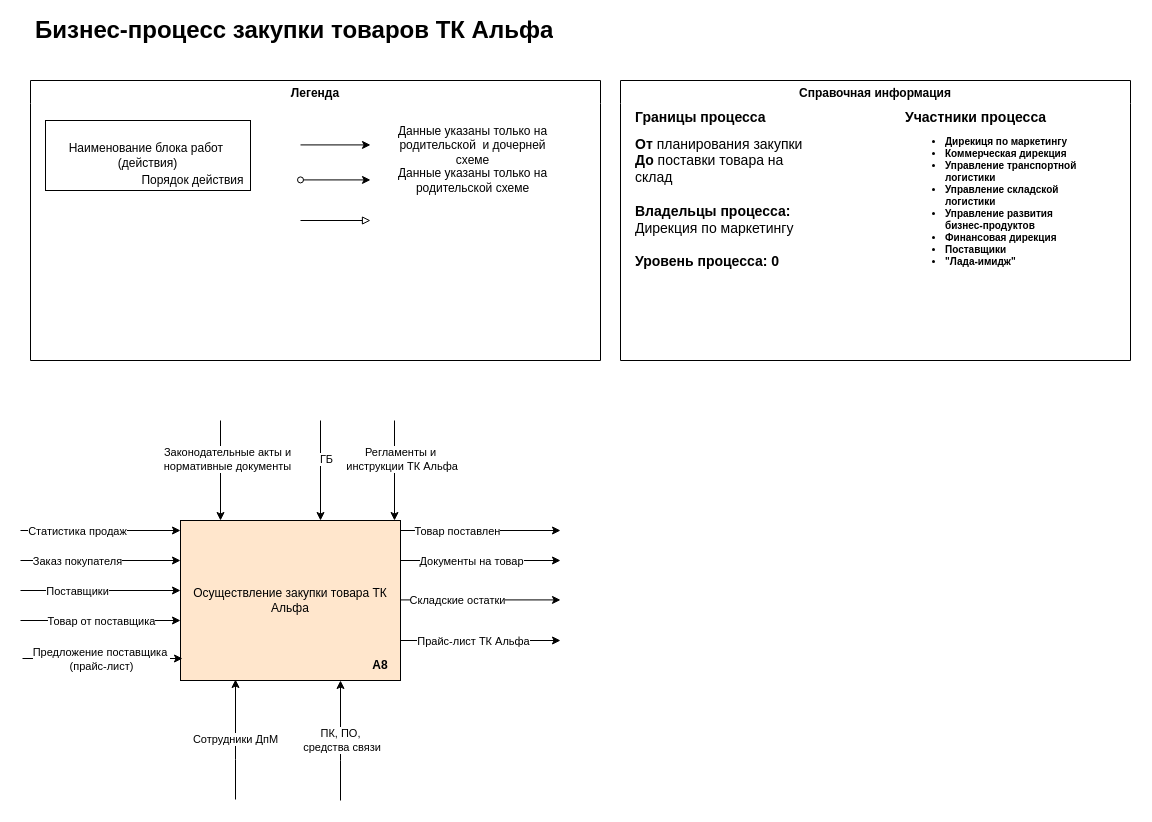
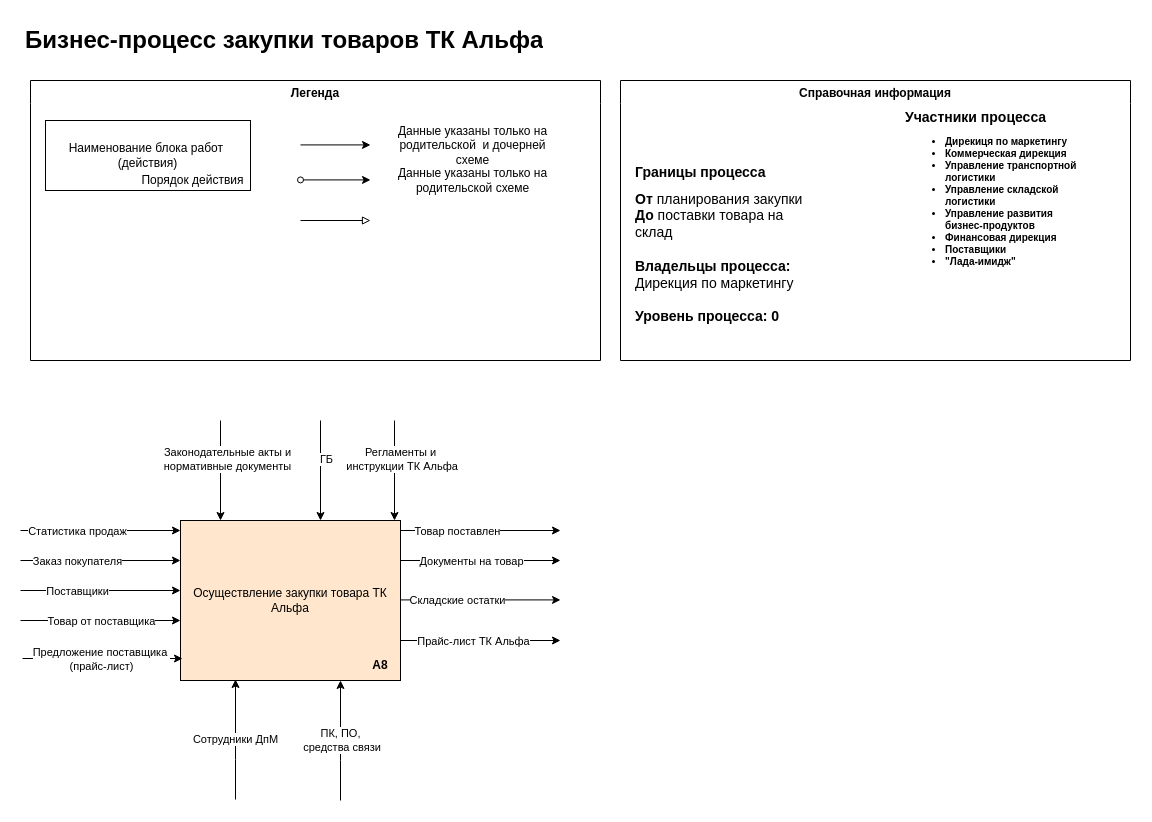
(431, 31) -> (421, 41)
(726, 191) -> (726, 246)
